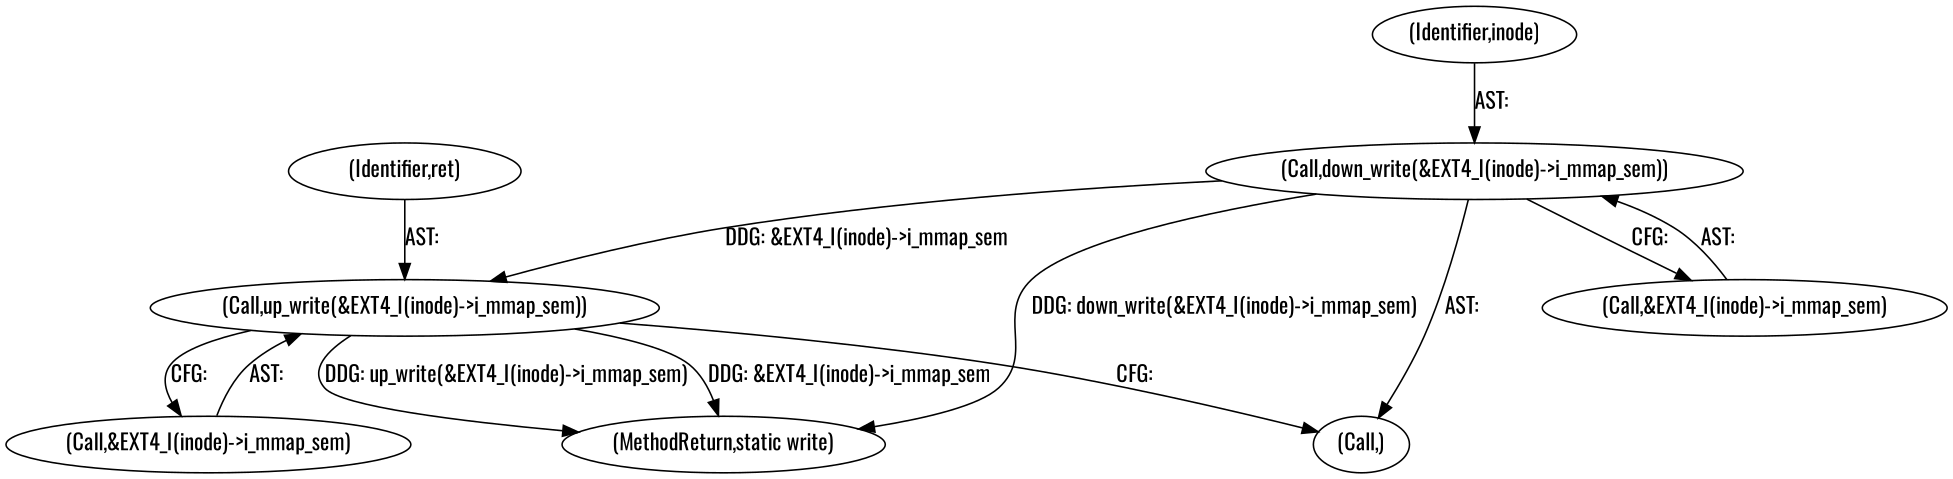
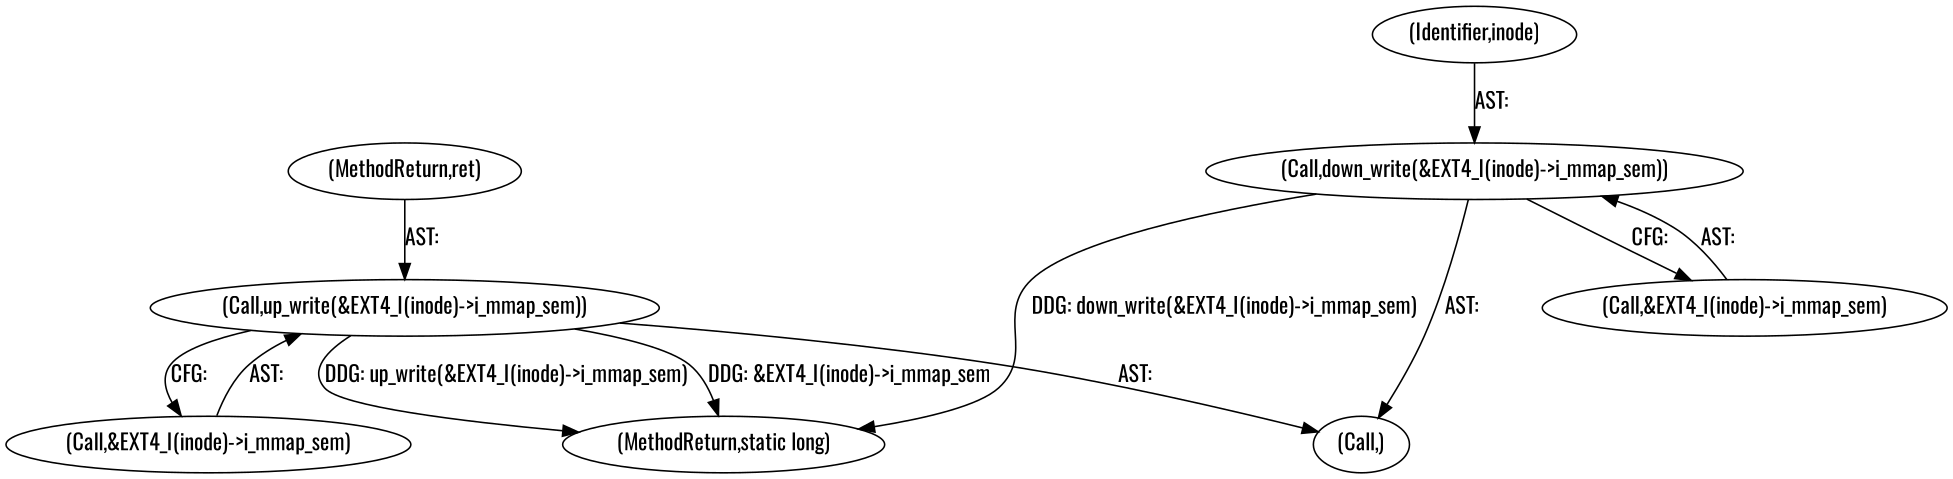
(405, 171) -> (405, 171)
(861, 209) -> none
(1138, 376) -> (1138, 376)
(724, 445) -> (724, 445)
